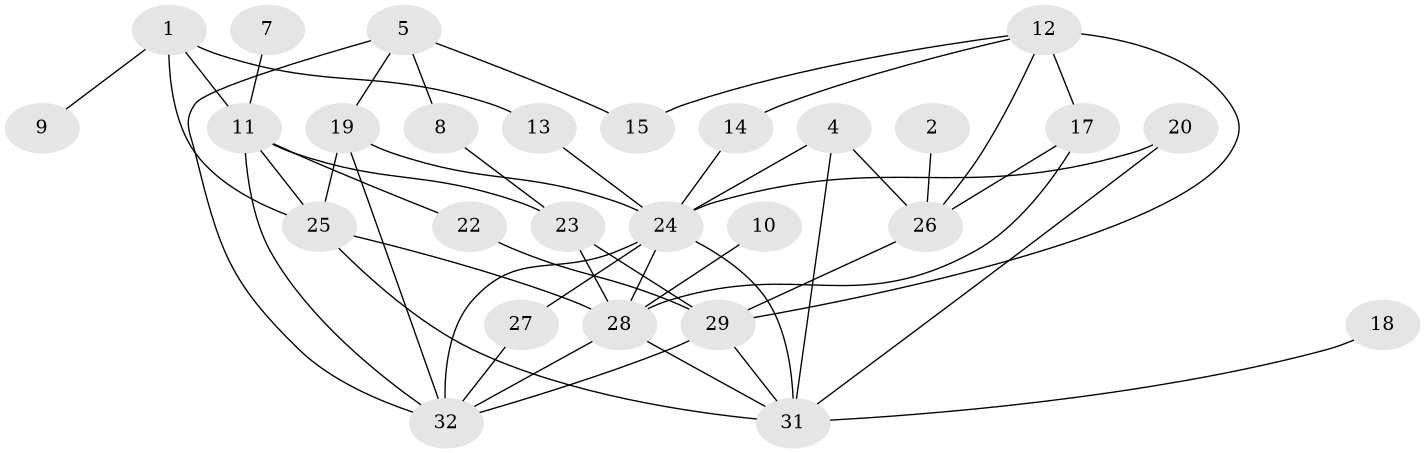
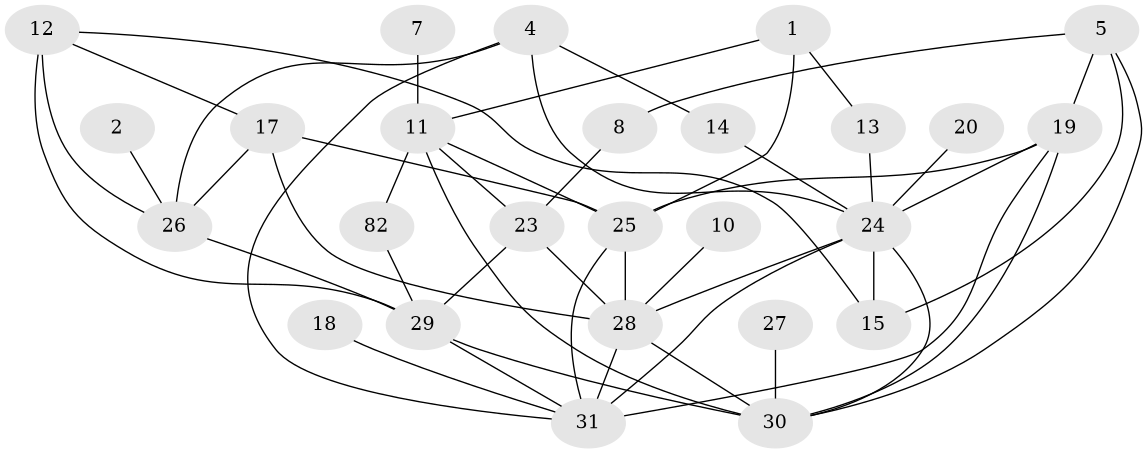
(886, 71) -> (631, 82)
(42, 128) -> none
none -> (450, 172)
(470, 227) -> (377, 227)
(603, 270) -> (874, 276)
(988, 276) -> (891, 361)
(446, 423) -> (775, 423)
